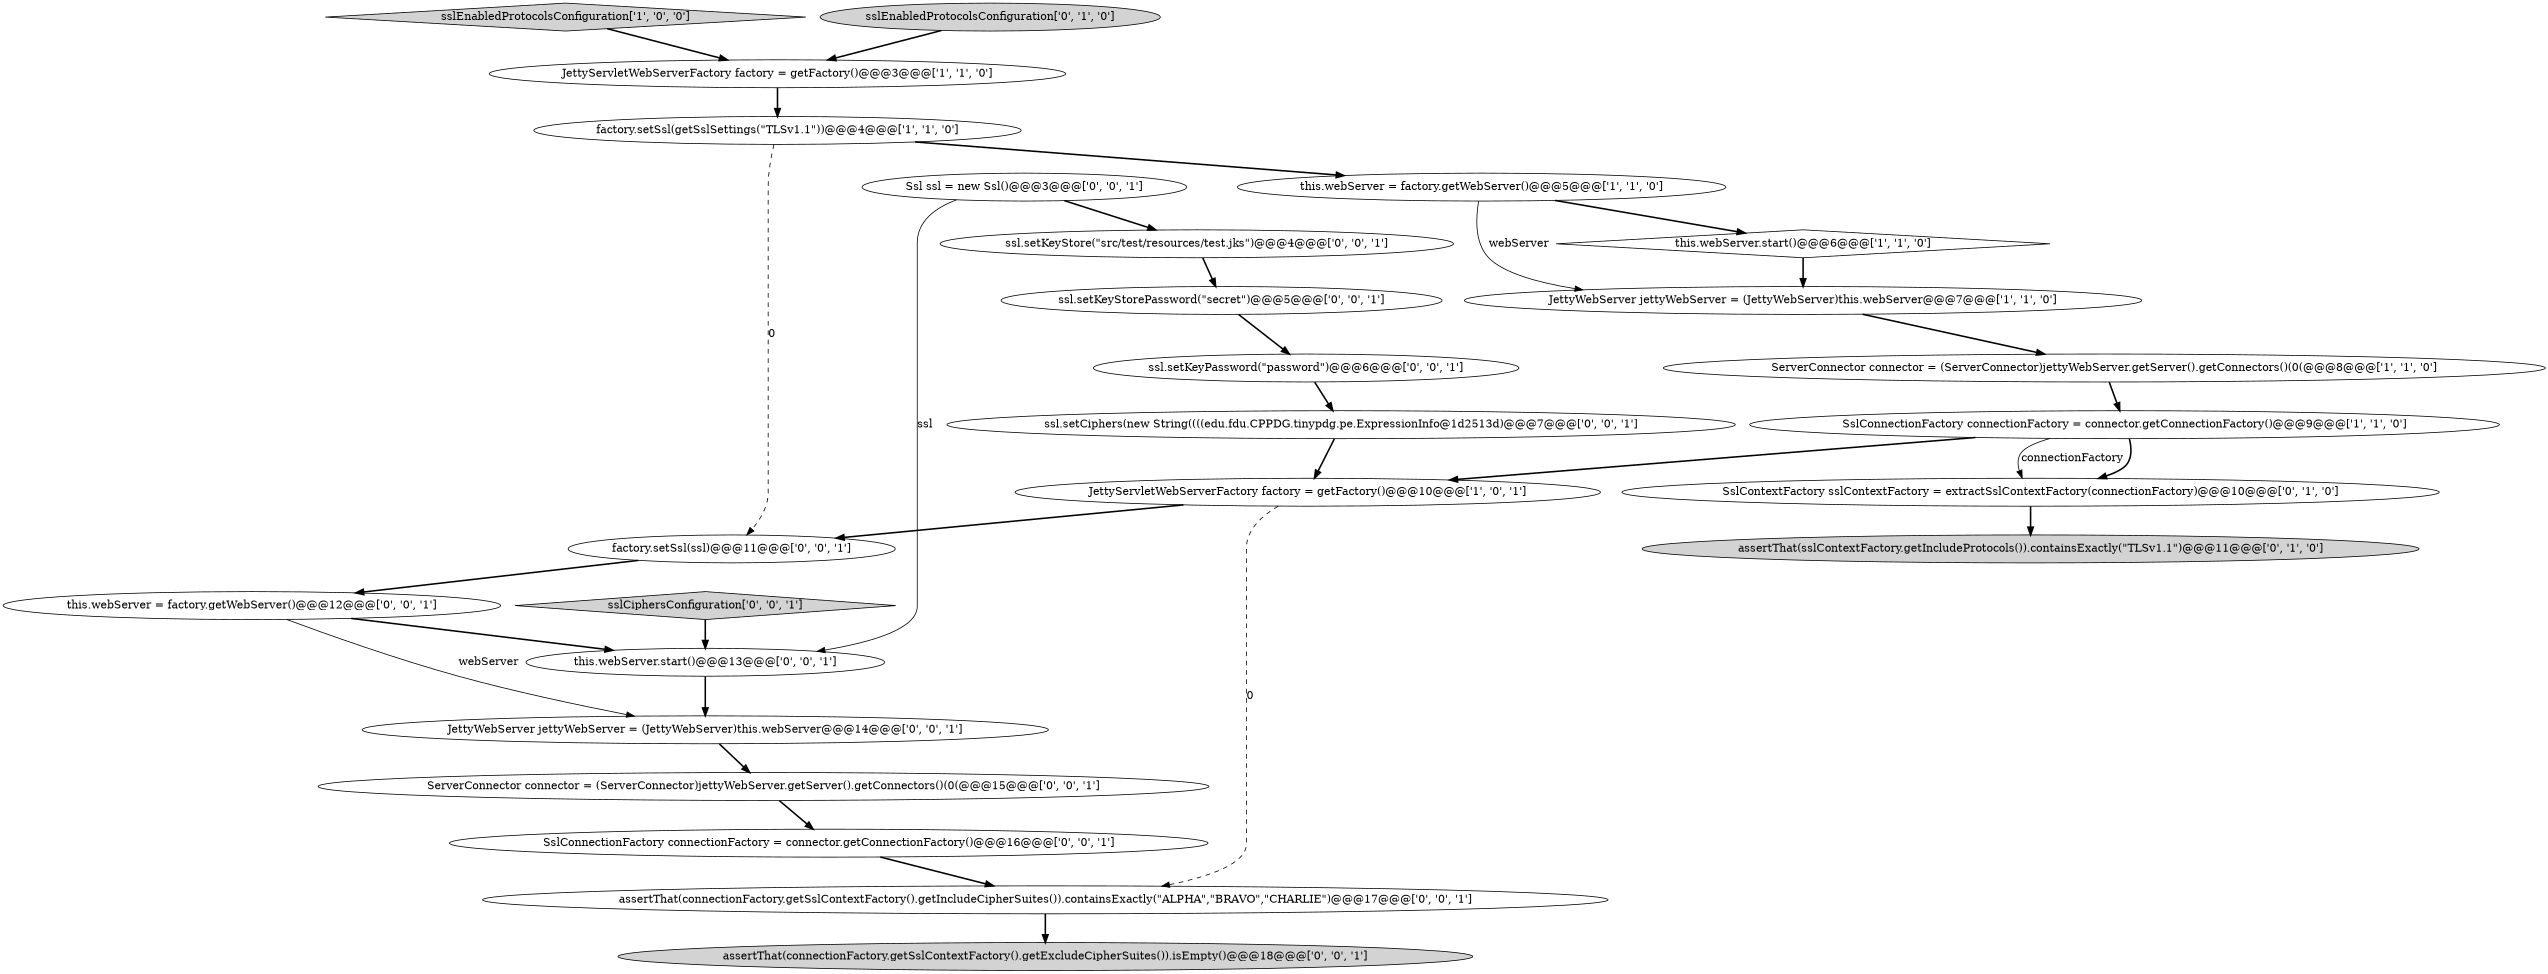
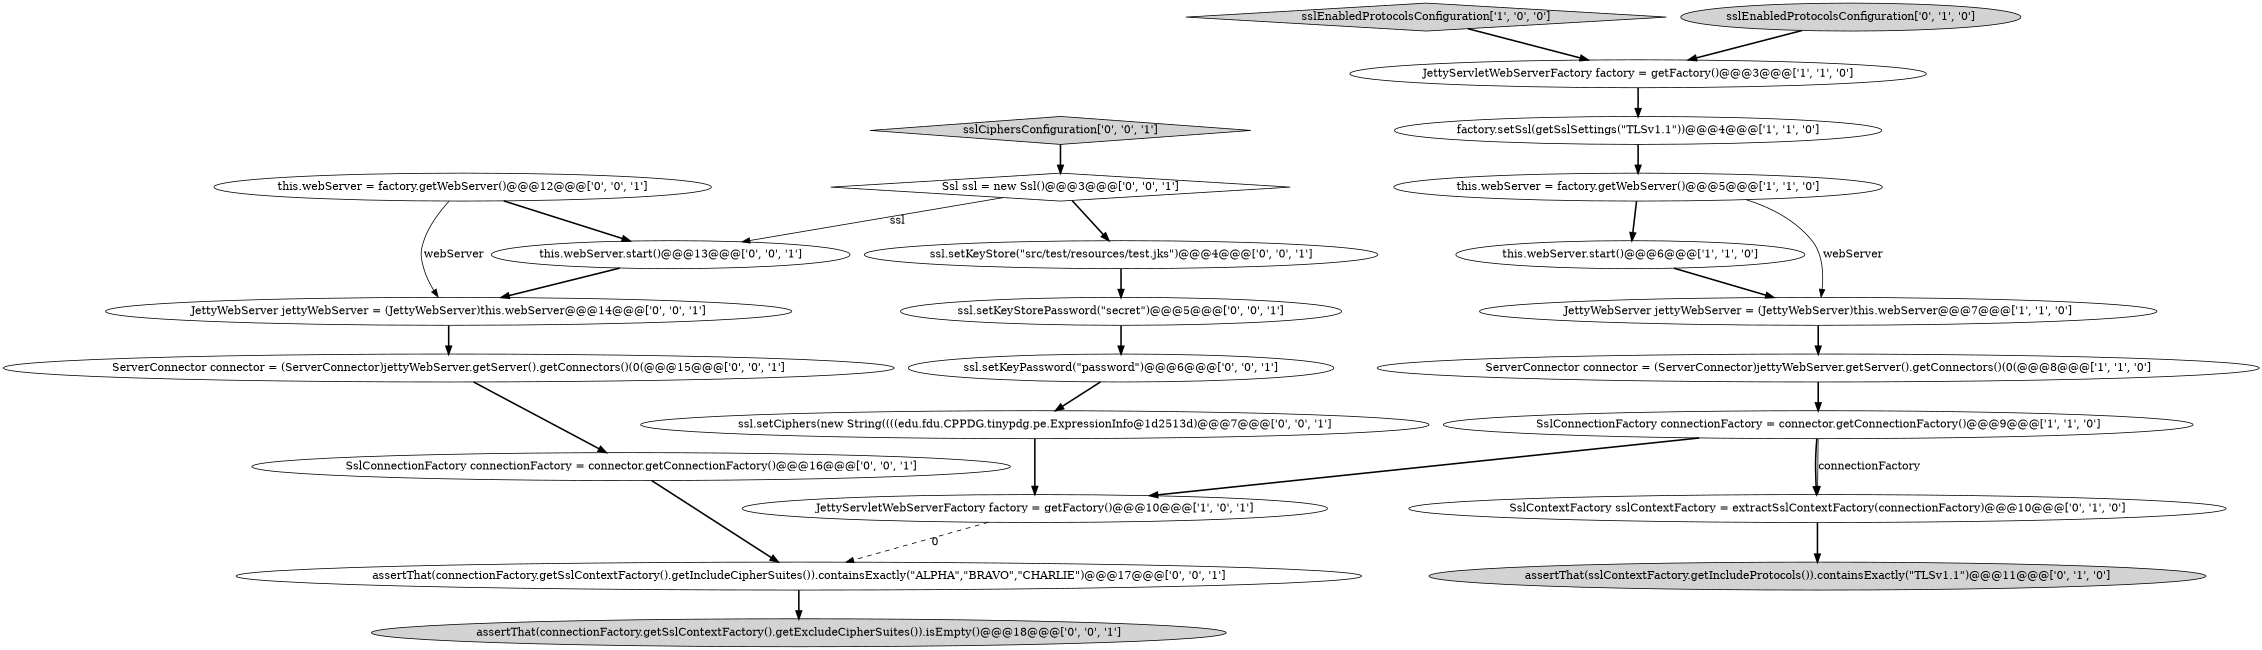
(1024, 187) -> (1060, 187)
(1803, 244) -> (1630, 255)
(732, 549) -> none
(705, 630) -> (1060, 155)
